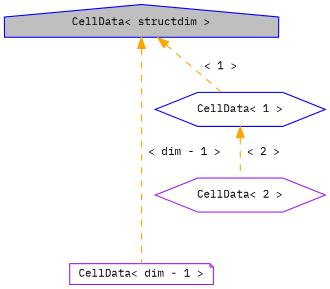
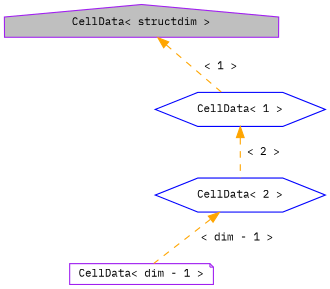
(142, 23) -> (142, 23)
(142, 156) -> (182, 241)
(240, 195) -> (240, 195)
